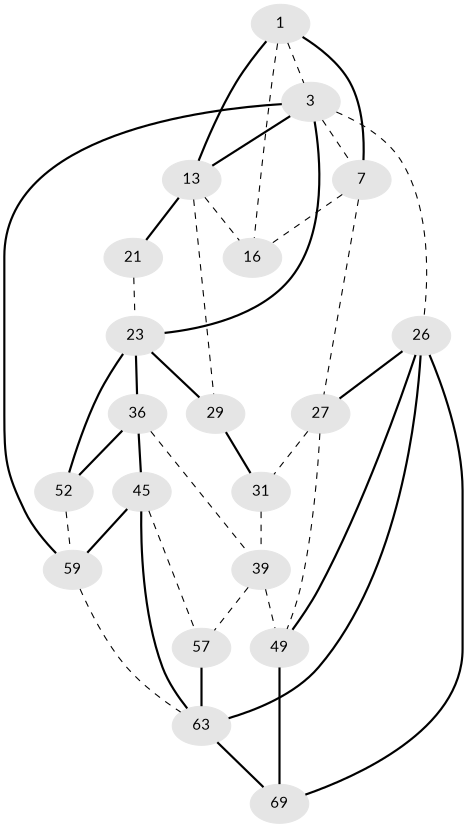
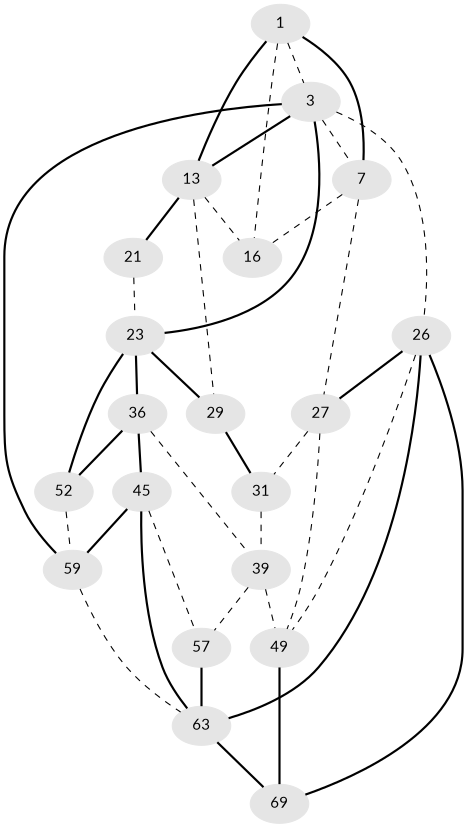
(362, 496) -> (362, 496)
